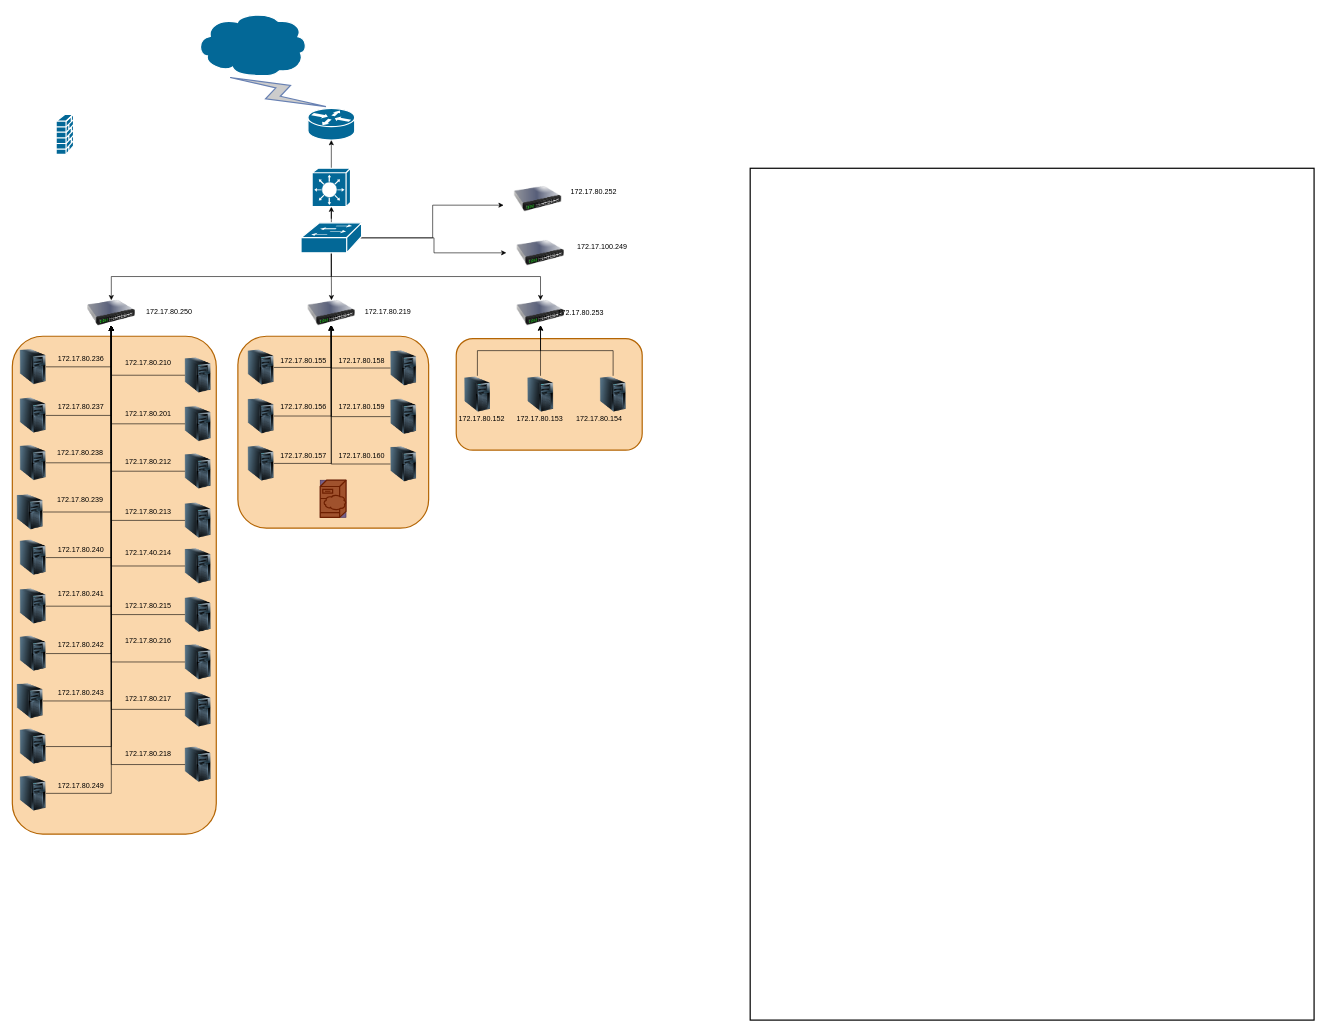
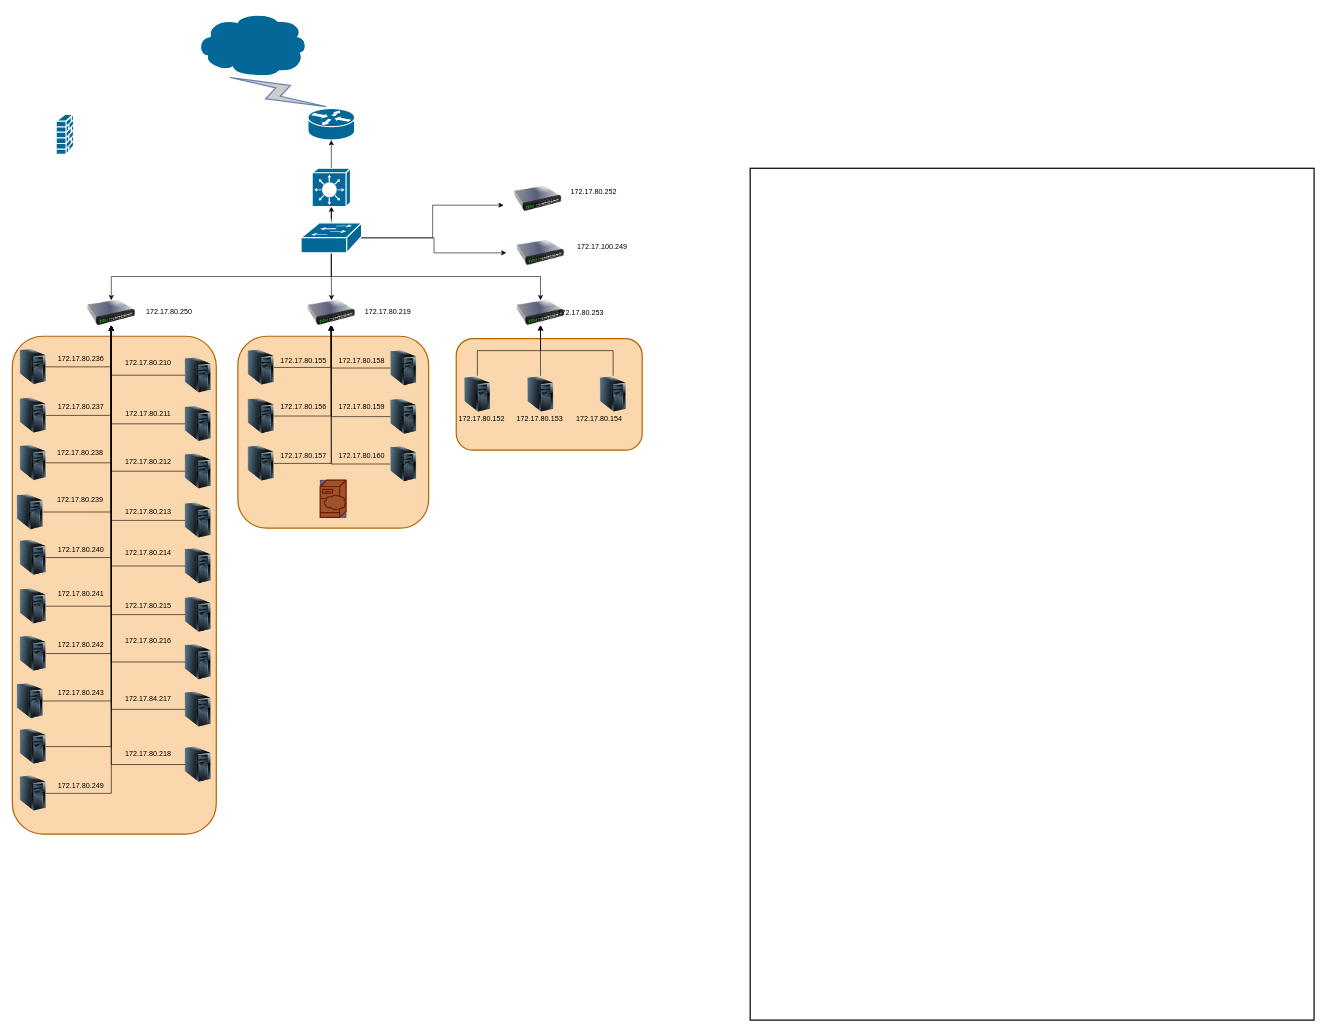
(148, 414) -> (148, 414)
(148, 554) -> (148, 554)
(148, 699) -> (148, 699)
